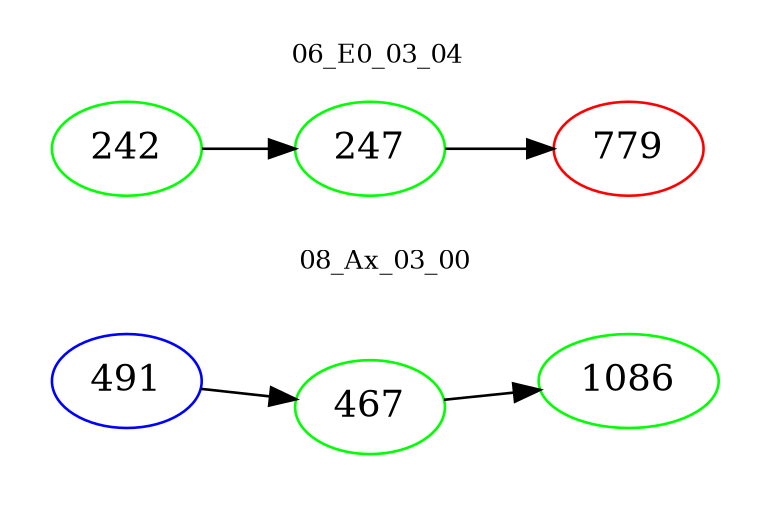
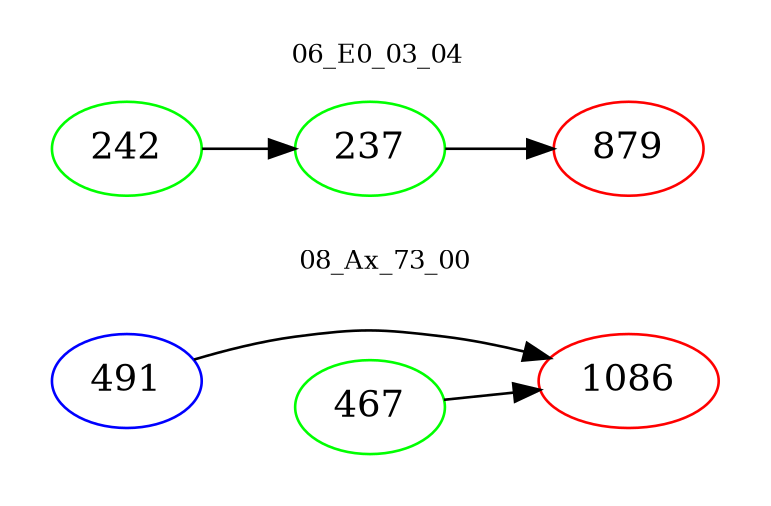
(370, 149) -> (370, 149)
(629, 149) -> (629, 149)
(385, 262) -> (385, 262)
(629, 381) -> (629, 381)
(235, 393) -> (358, 331)
